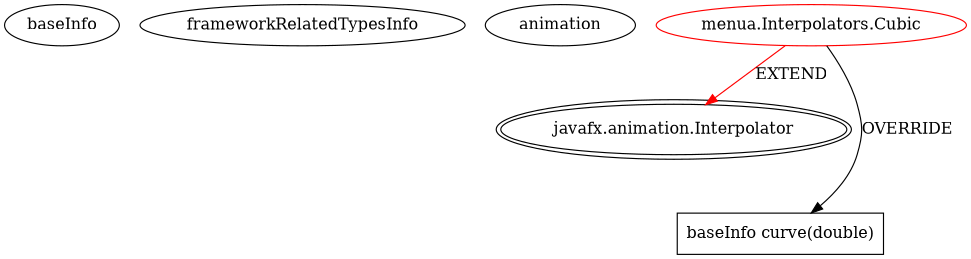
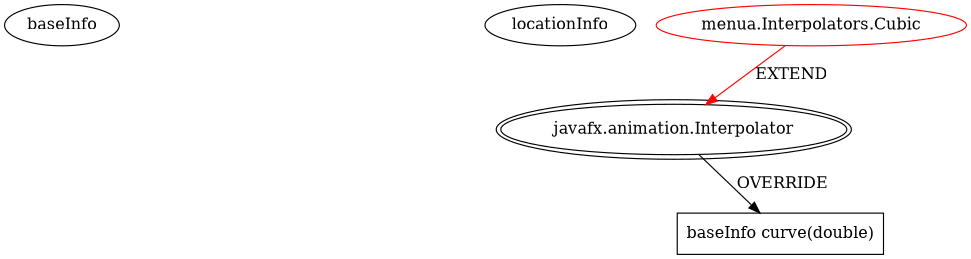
(303, 25) -> none
(560, 25) -> (560, 25)
(862, 128) -> (725, 180)
